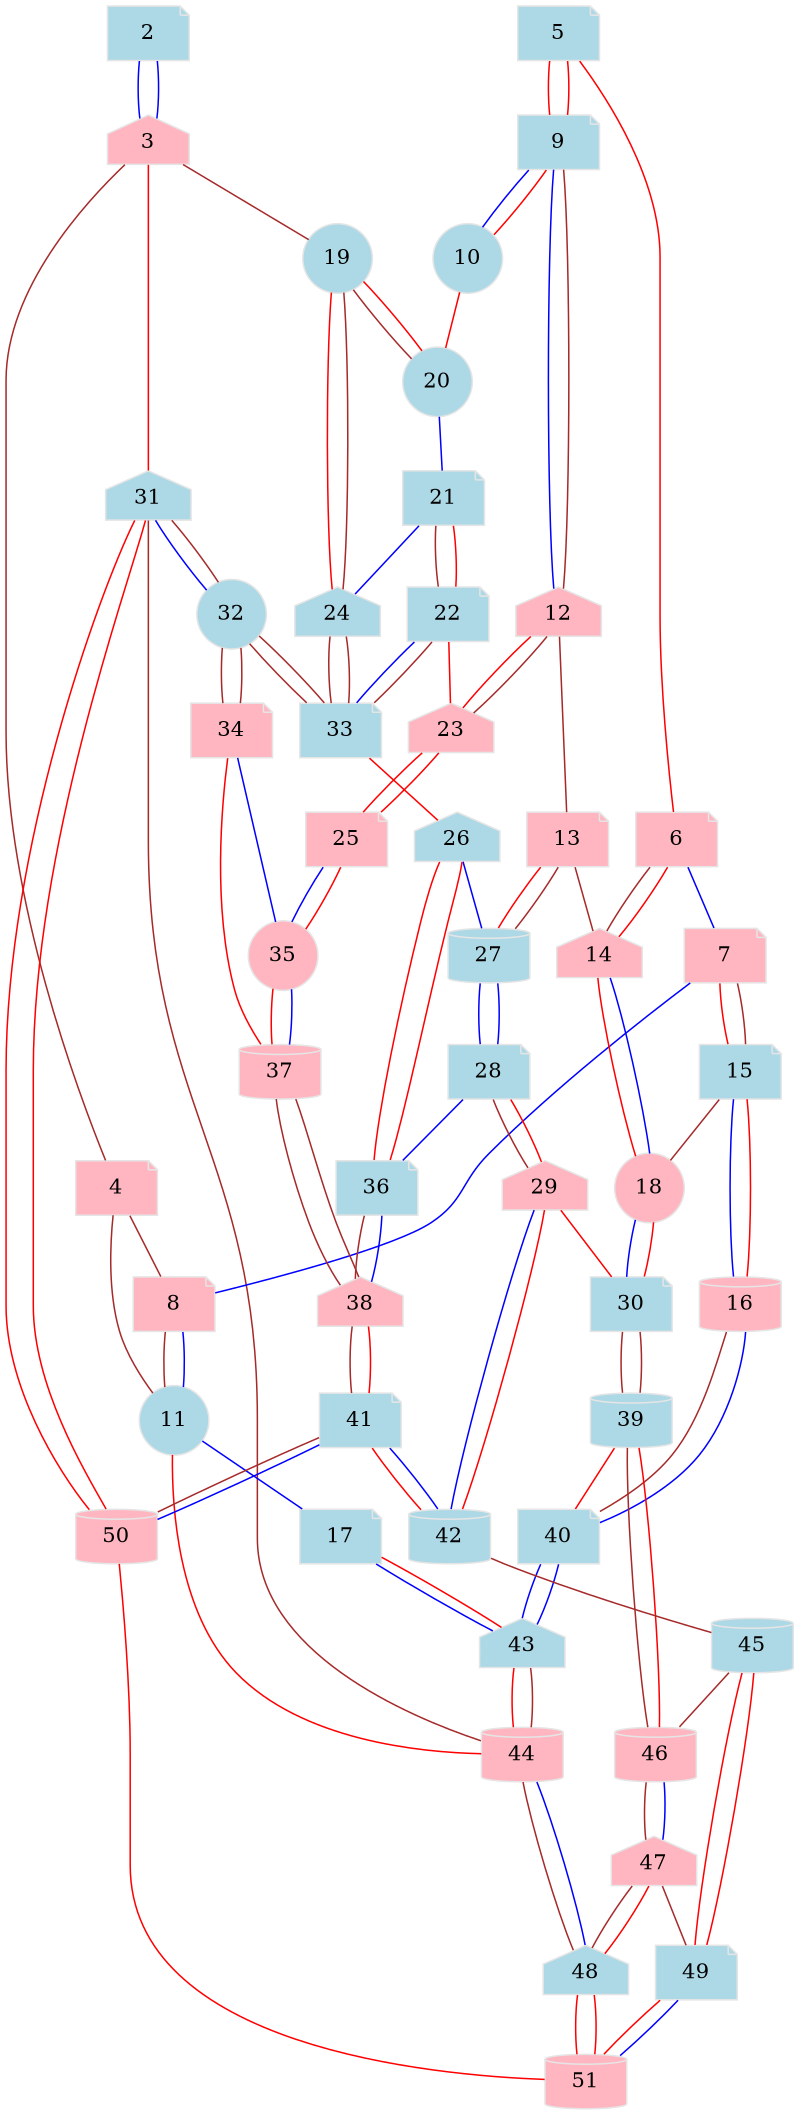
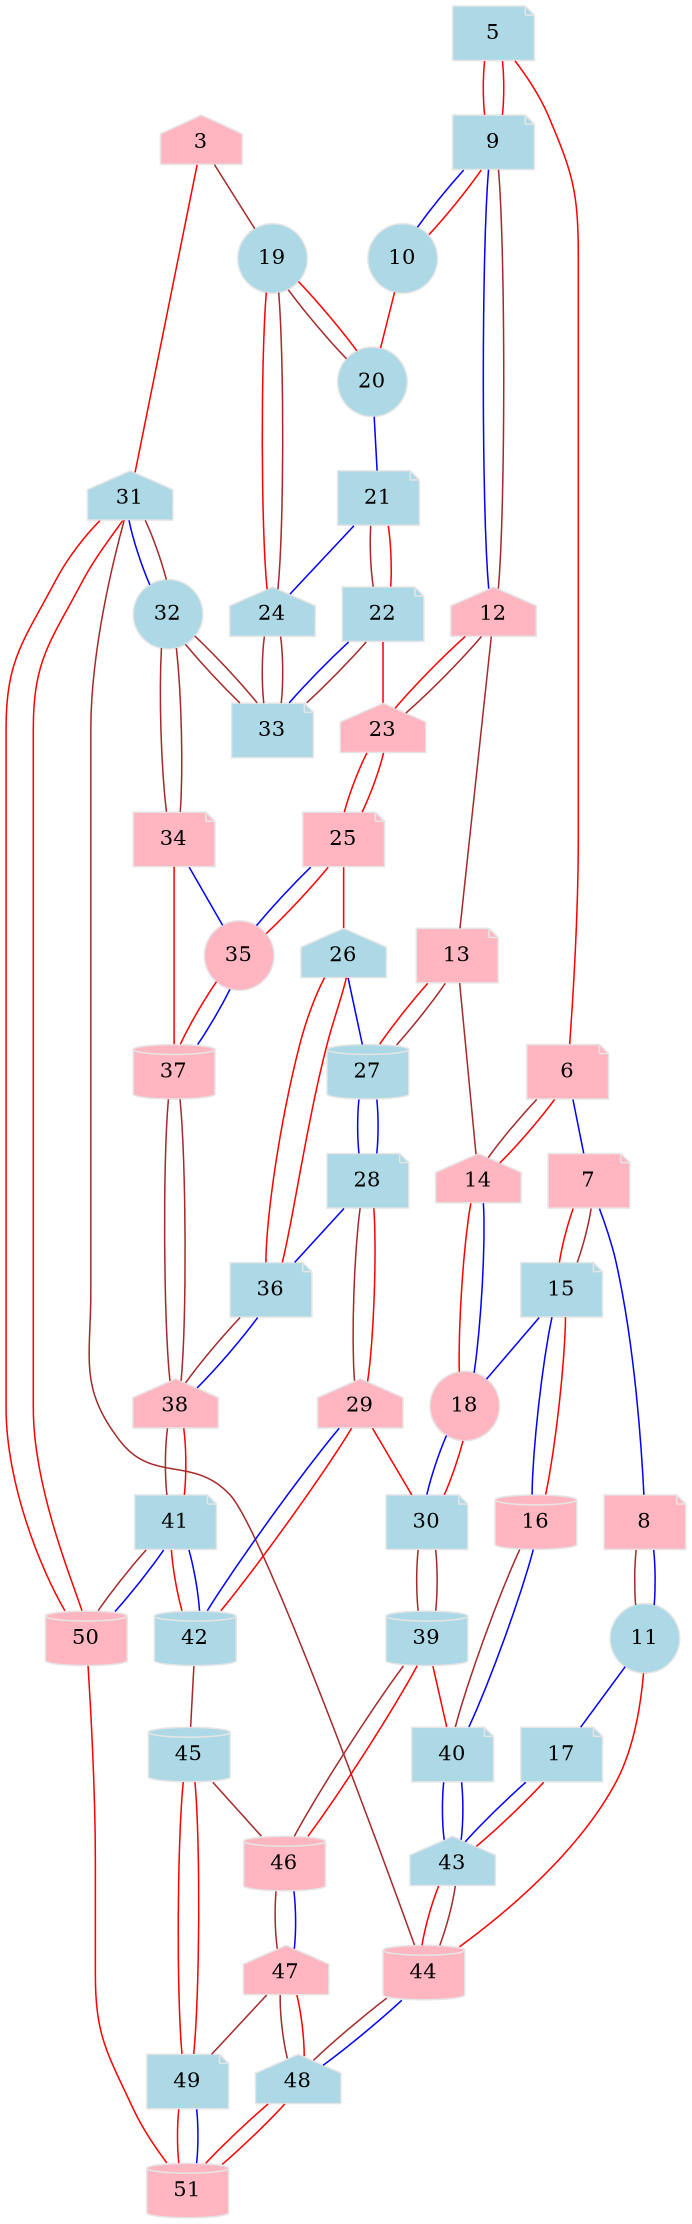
(148, 33) -> none
(412, 797) -> (344, 898)
(695, 1130) -> (513, 1348)
(117, 1188) -> none
